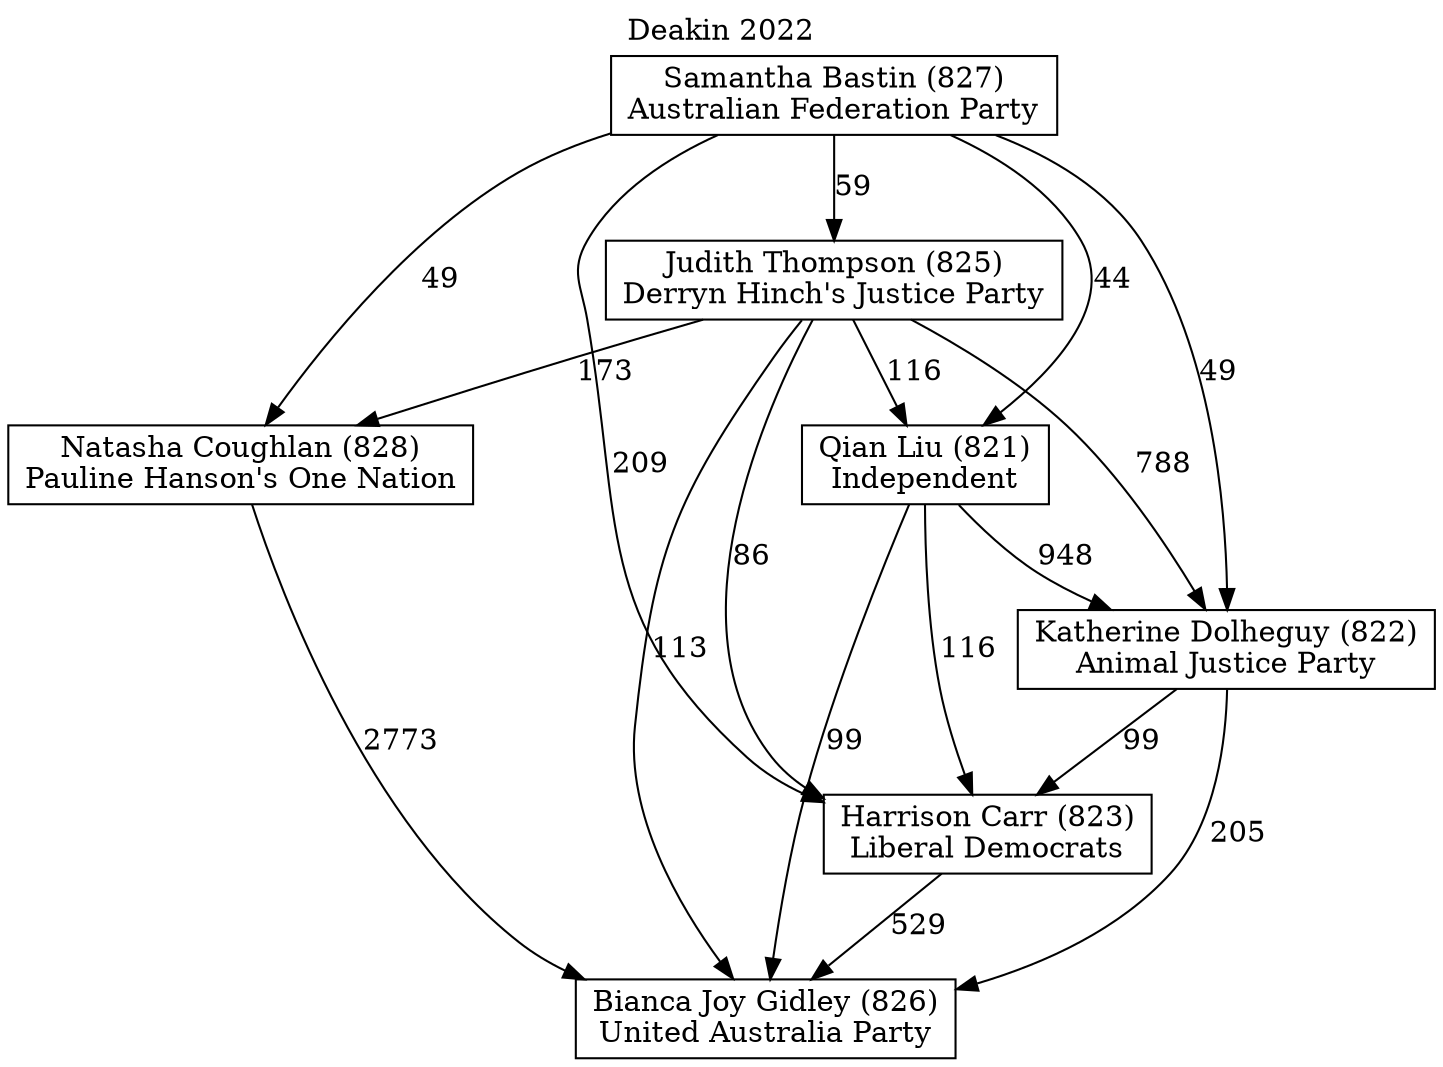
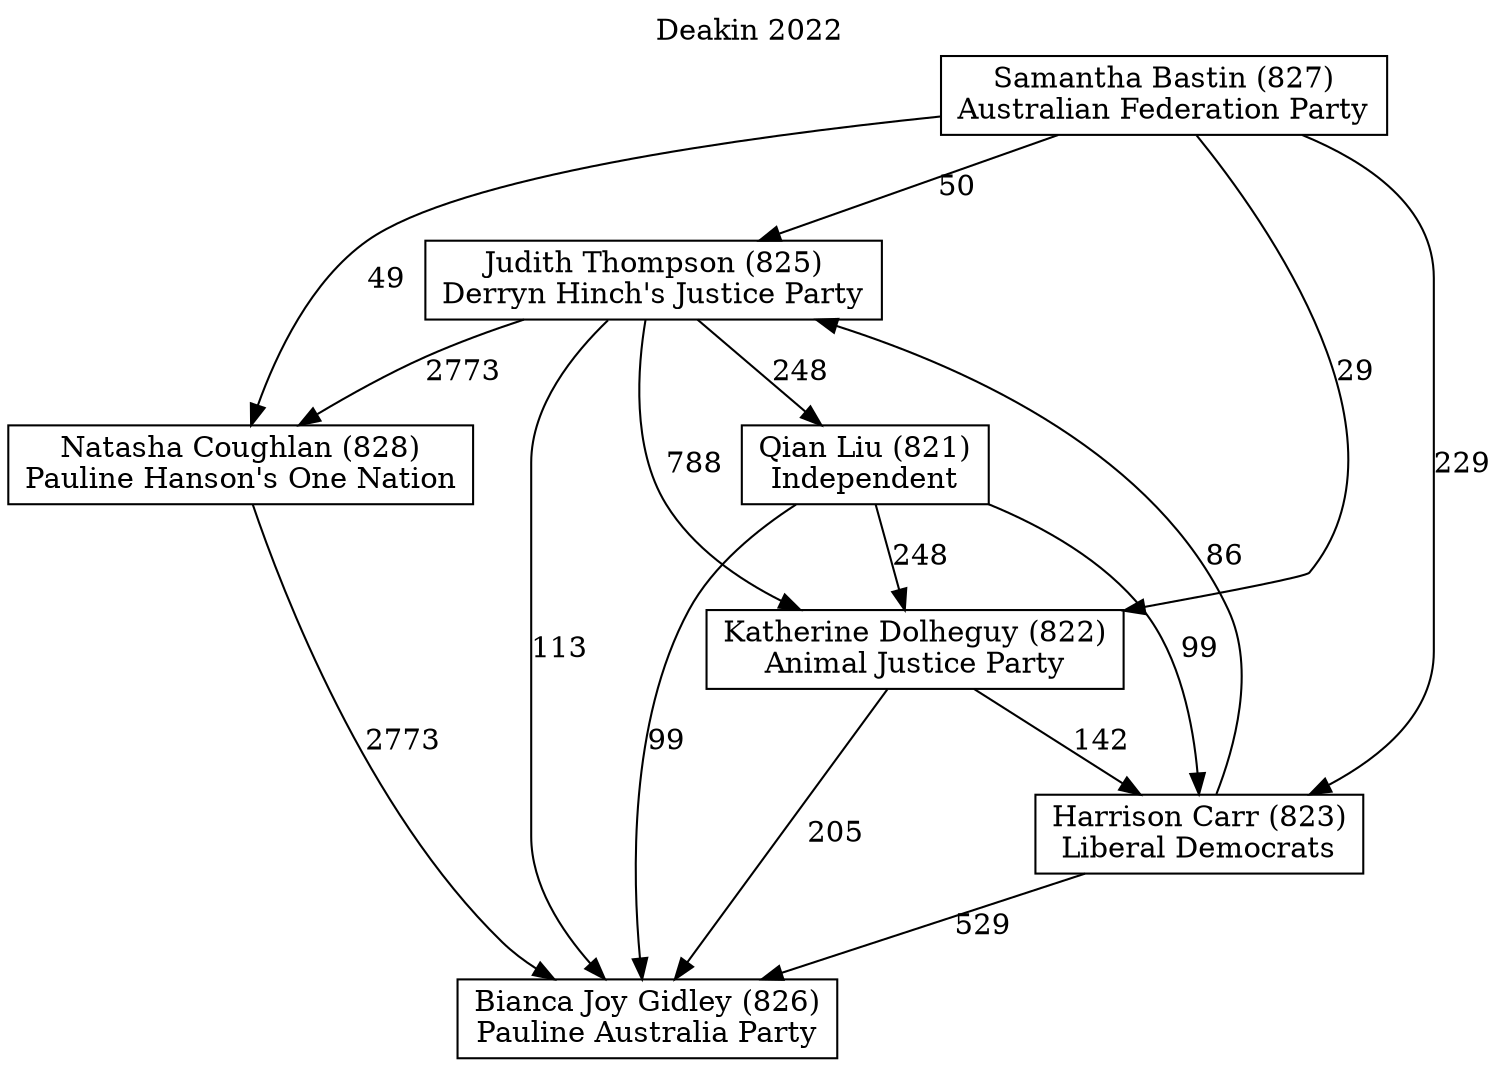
(854, 188) -> (958, 188)
(1088, 257) -> none
(606, 372) -> (464, 372)
(915, 372) -> (801, 372)
(1219, 372) -> (1356, 372)
(641, 465) -> (1463, 465)
(1067, 557) -> (921, 557)
(731, 559) -> (1136, 488)
(969, 649) -> (1200, 649)
(1142, 742) -> (1102, 742)
(766, 1019) -> (647, 1019)
